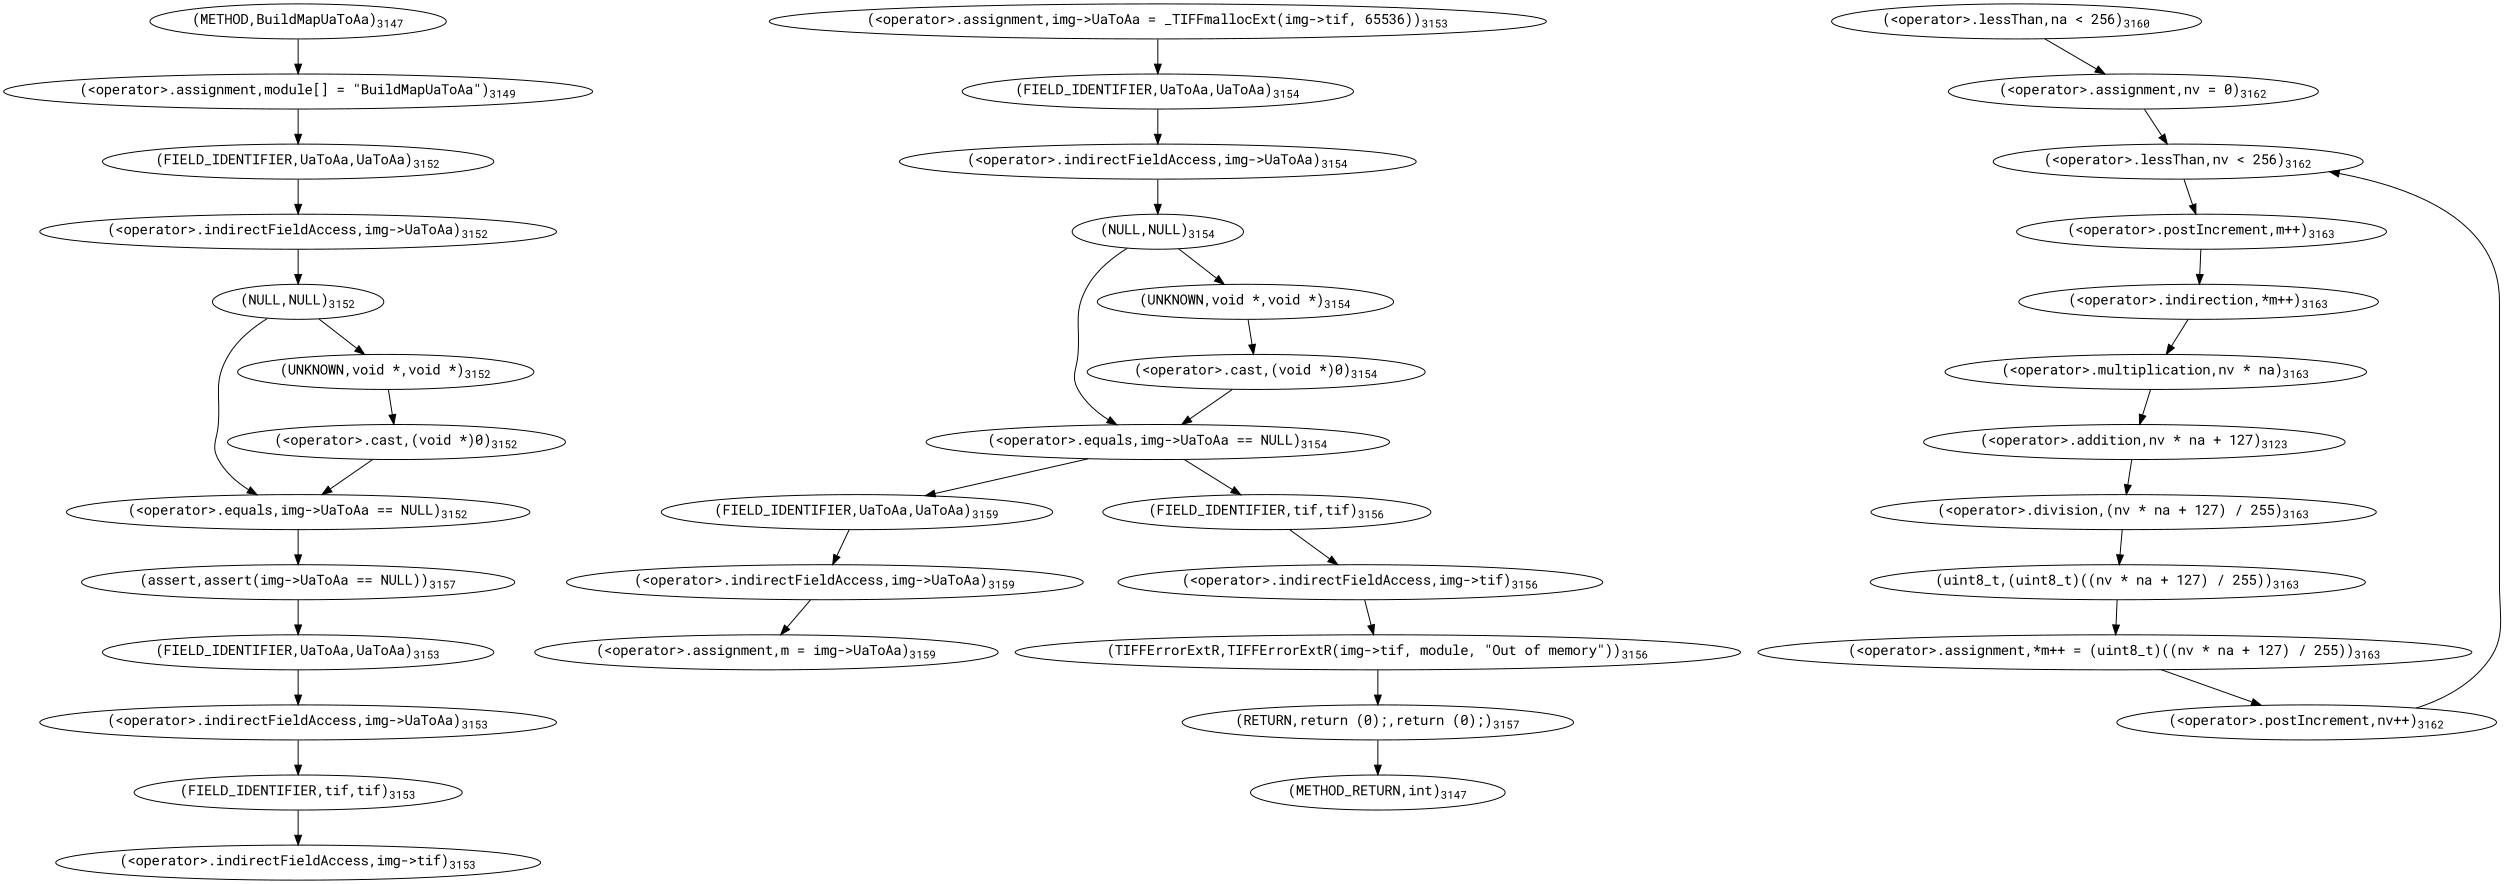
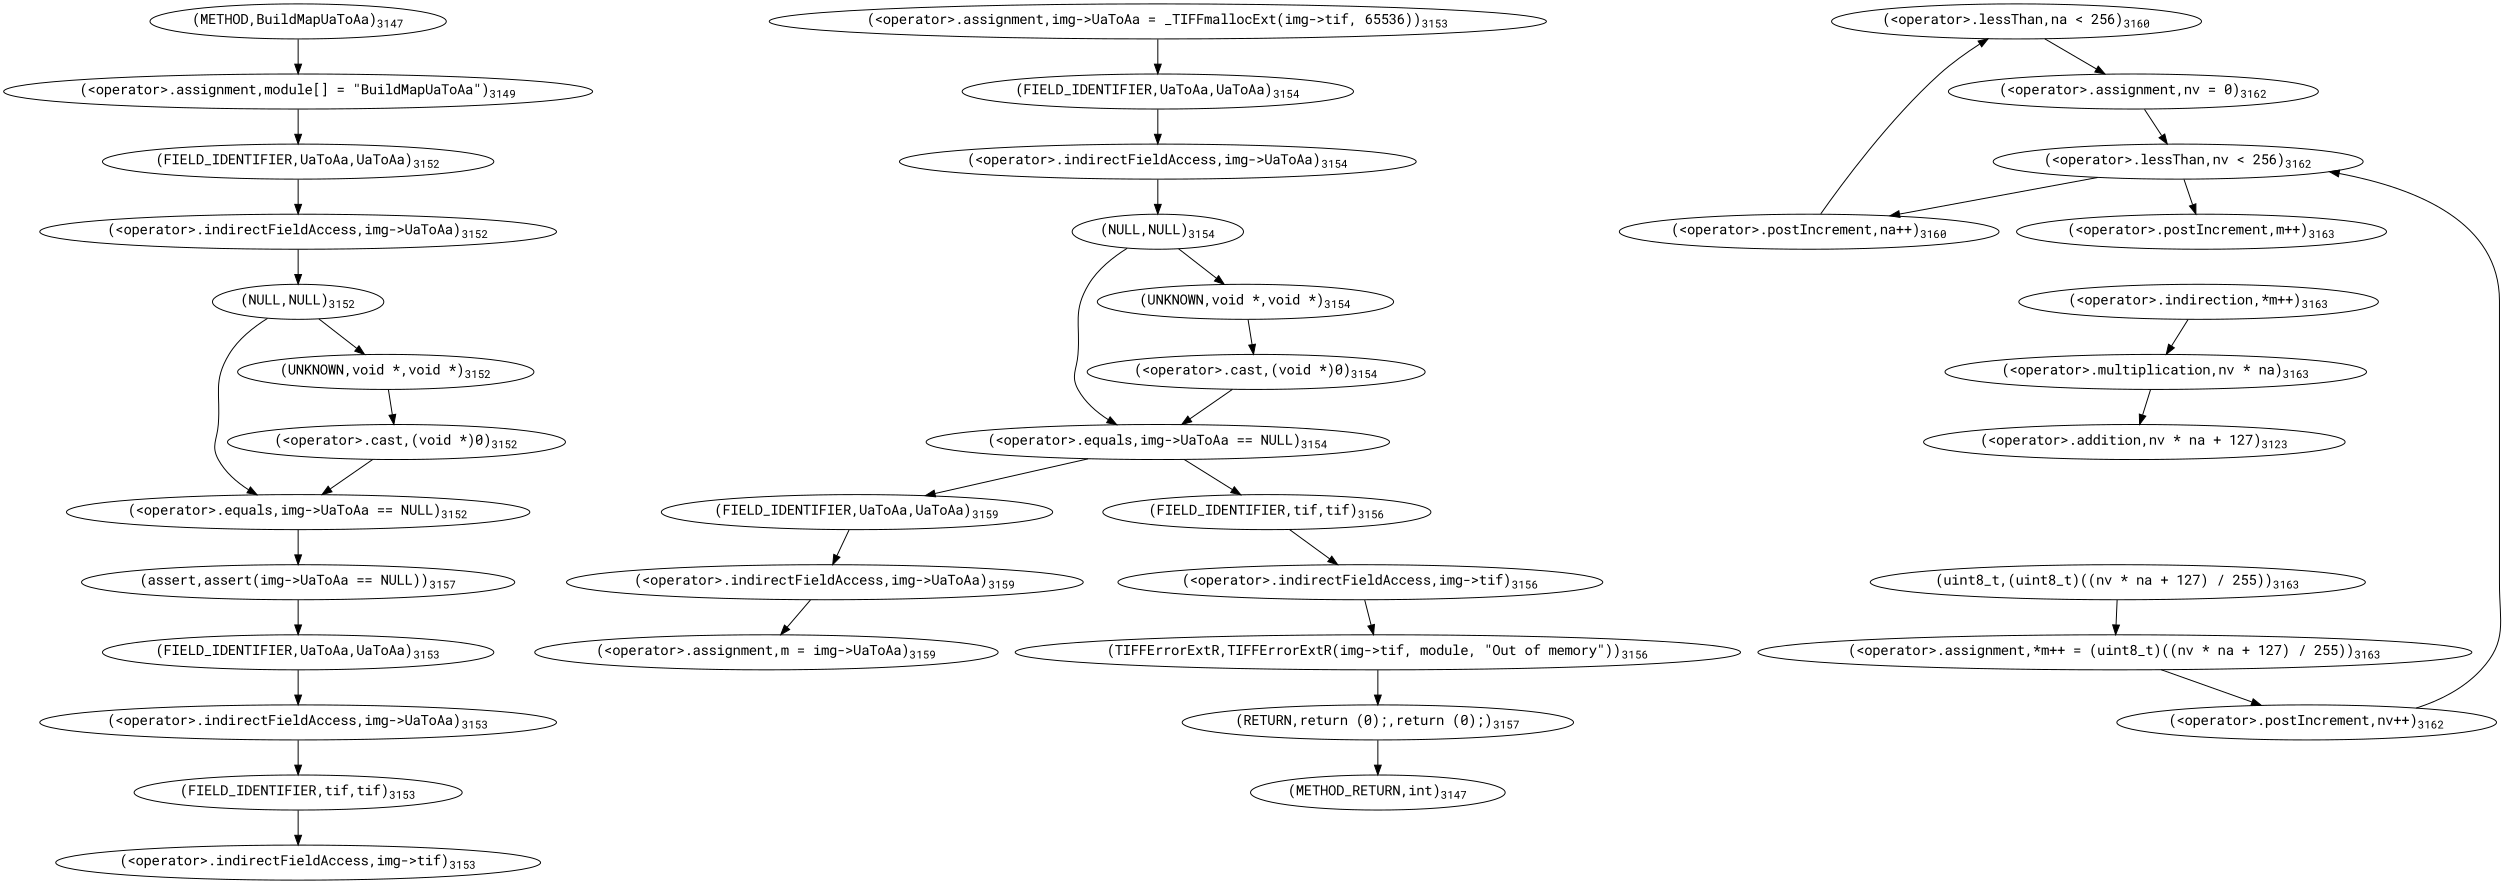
none -> (1809, 232)
(2200, 262) -> none
(2124, 512) -> none
